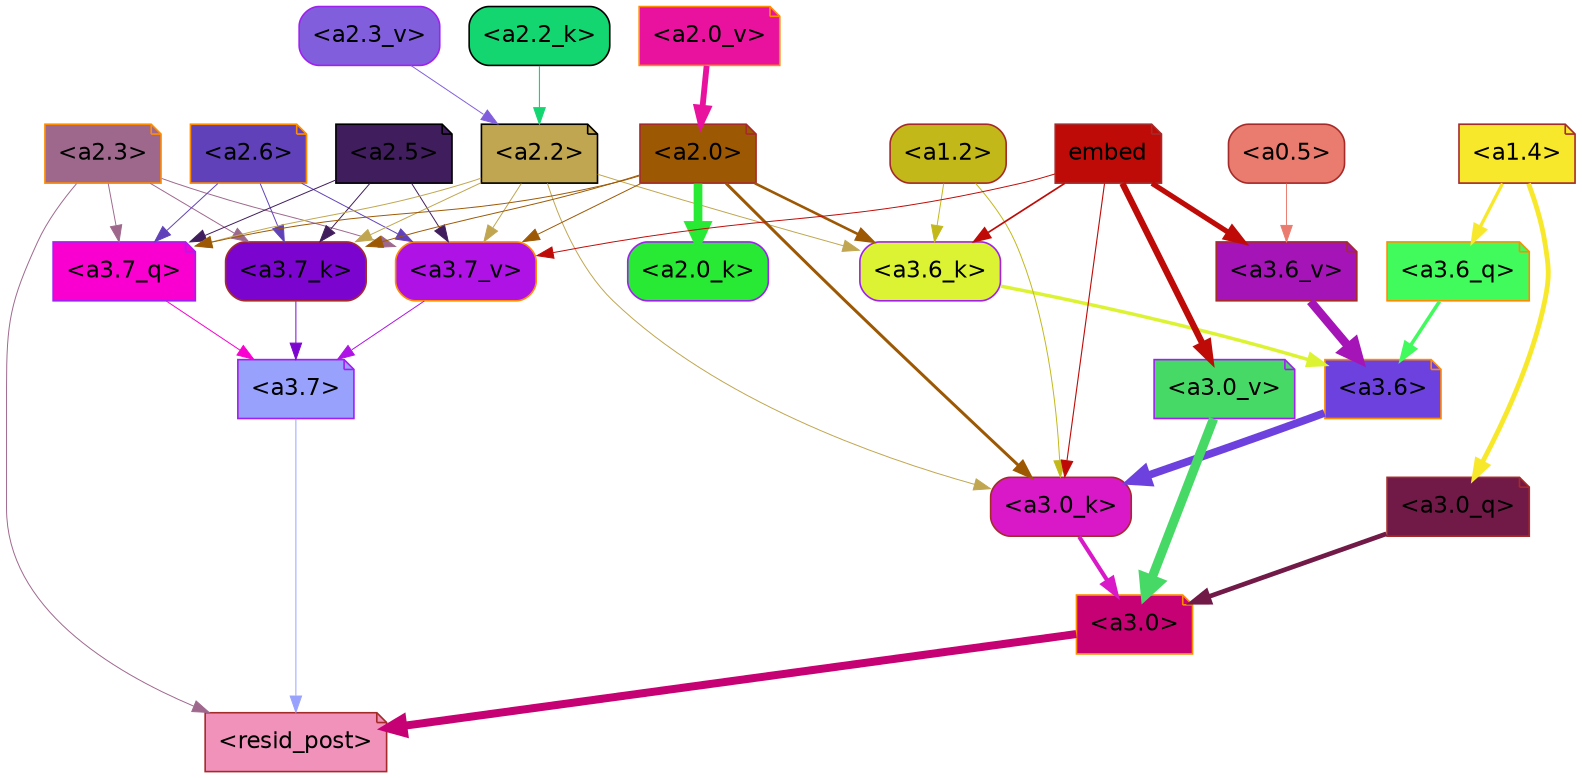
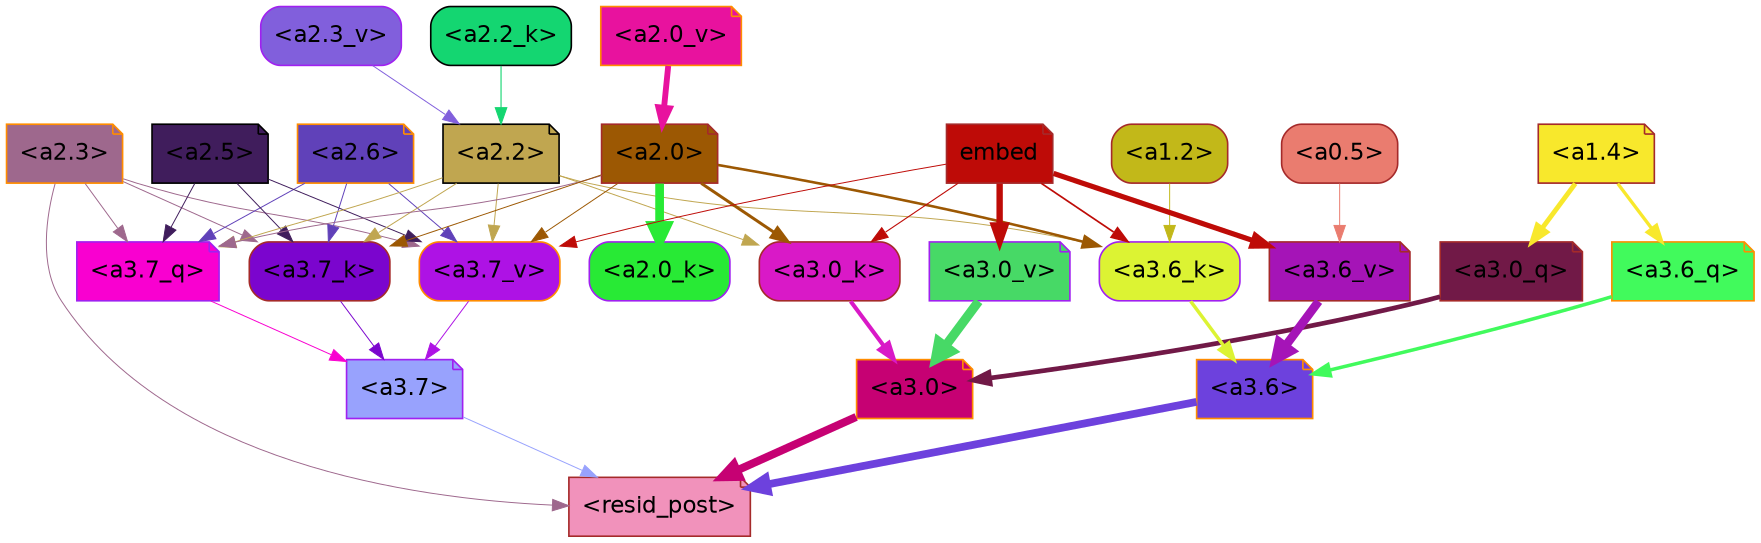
(448, 210) -> (437, 209)
(1039, 315) -> none
(1236, 445) -> (982, 443)
